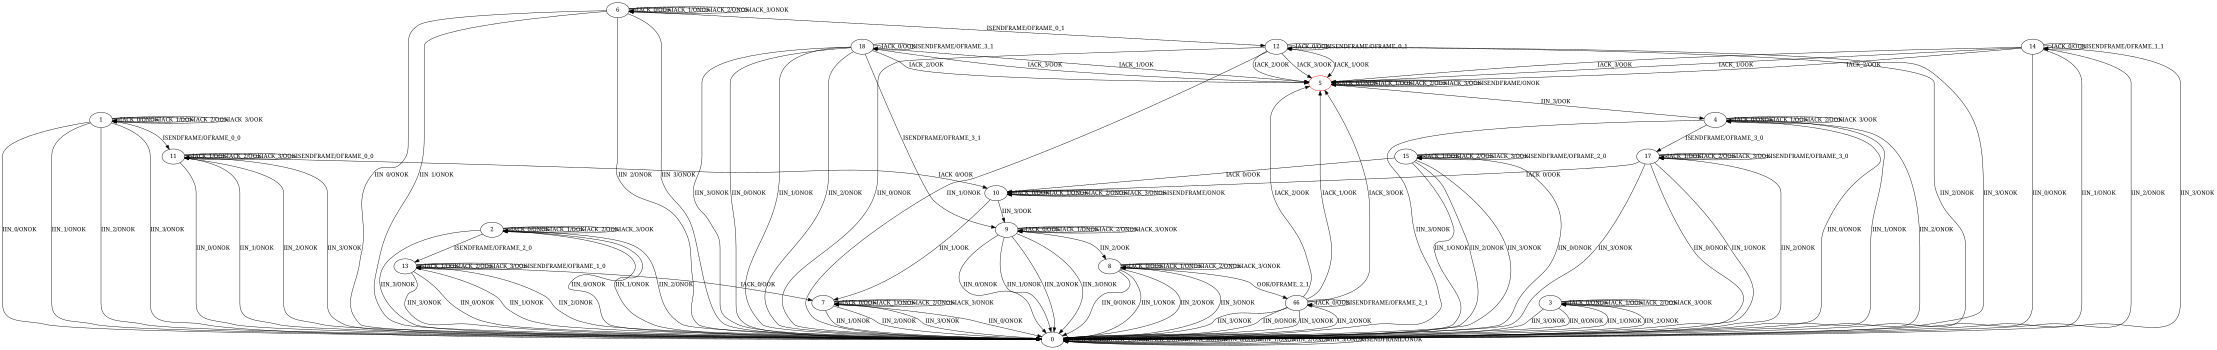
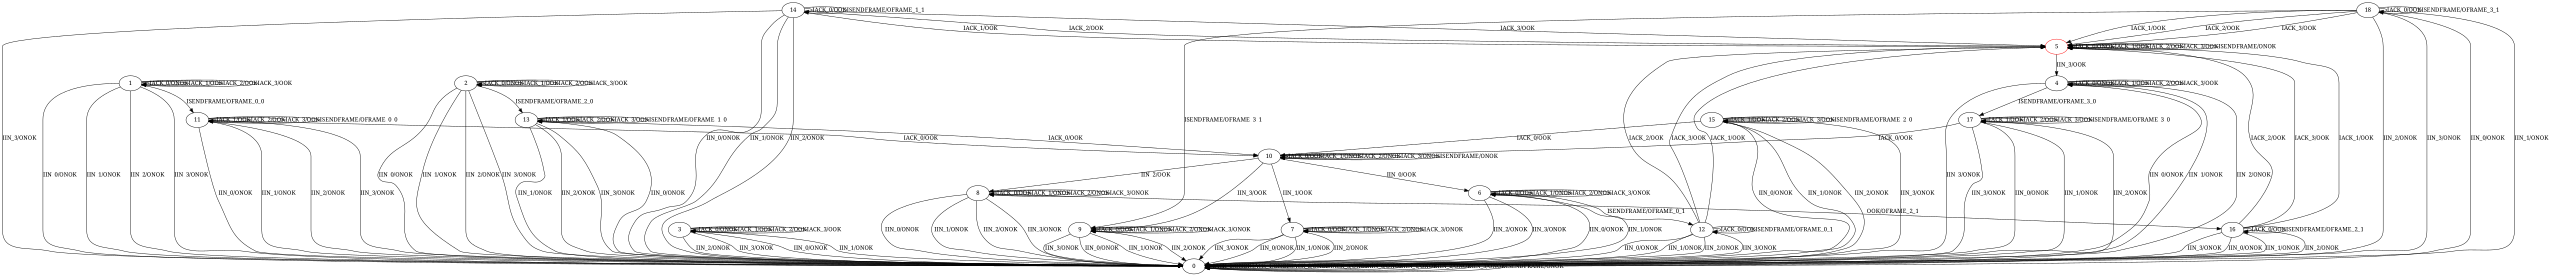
none -> (1372, 174)
(1063, 237) -> (1126, 175)
(613, 275) -> (896, 133)
(1297, 303) -> (2233, 230)
